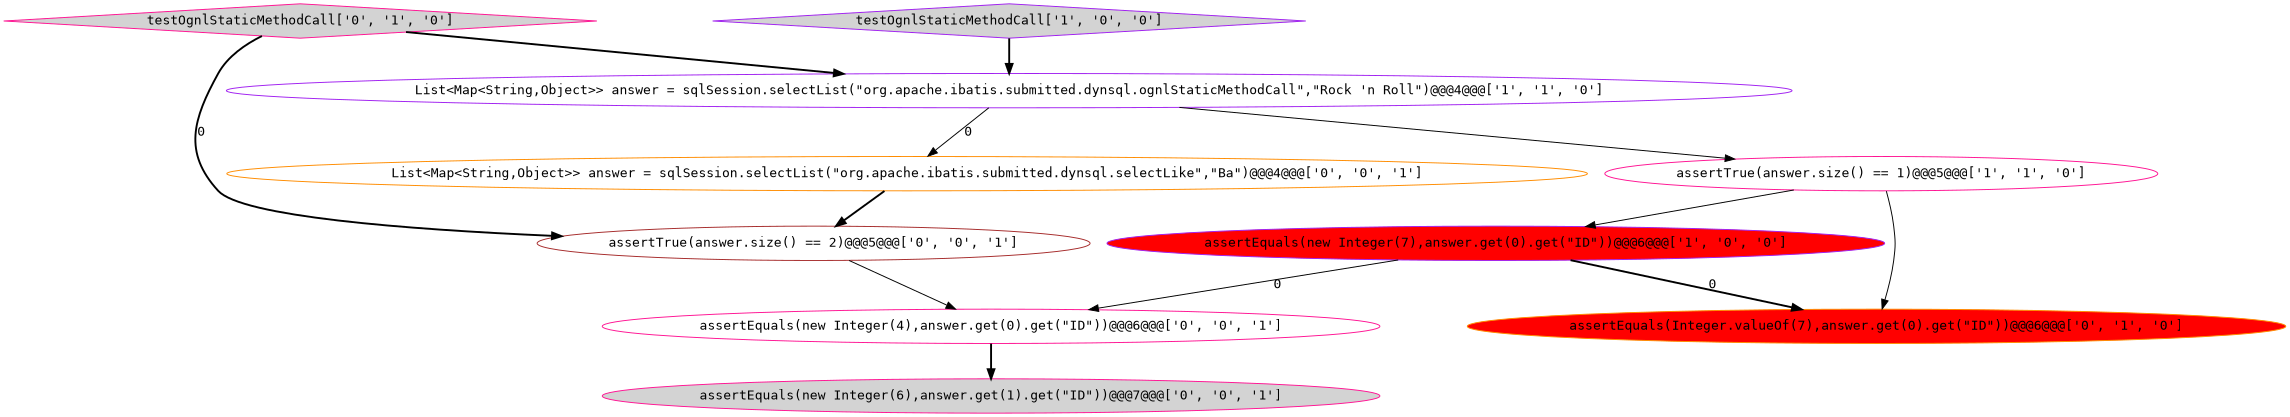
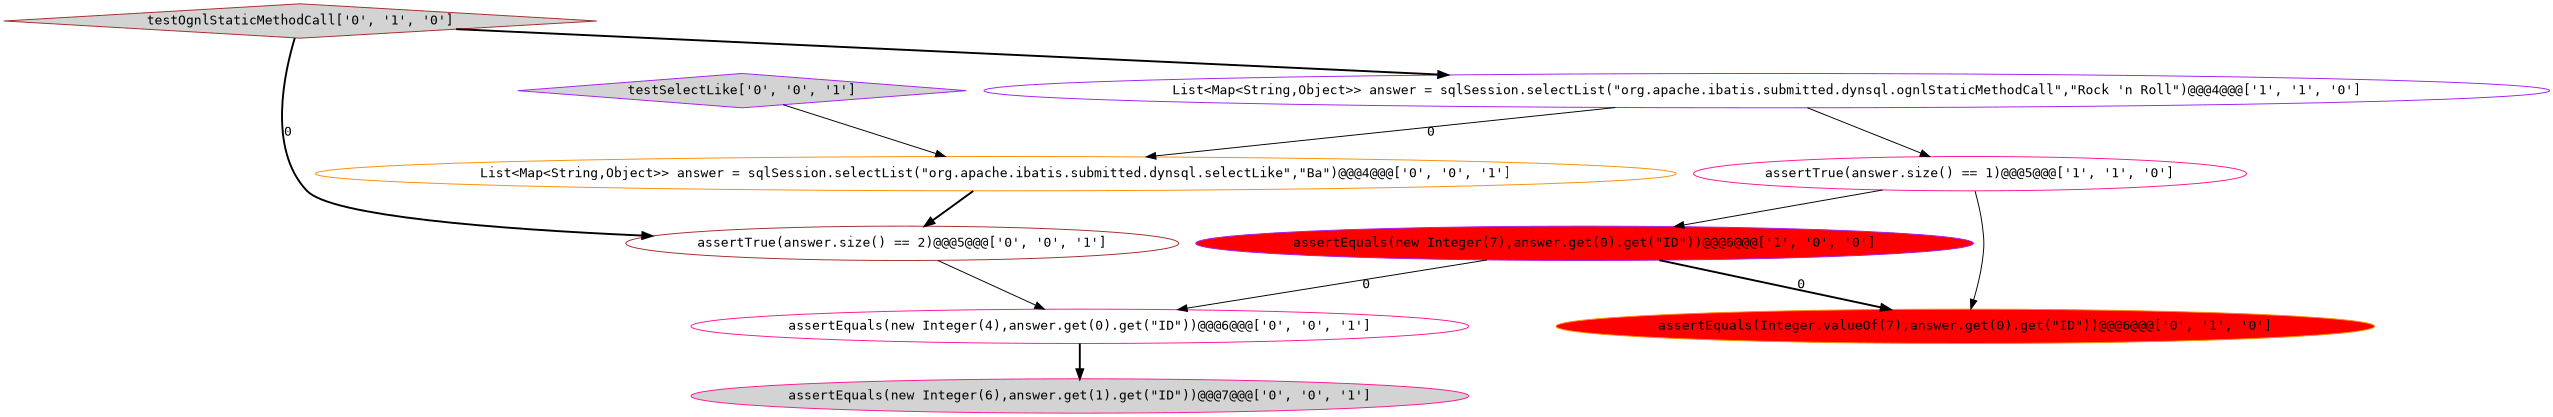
(300, 21) -> (300, 21)
(1009, 21) -> none
none -> (742, 91)
